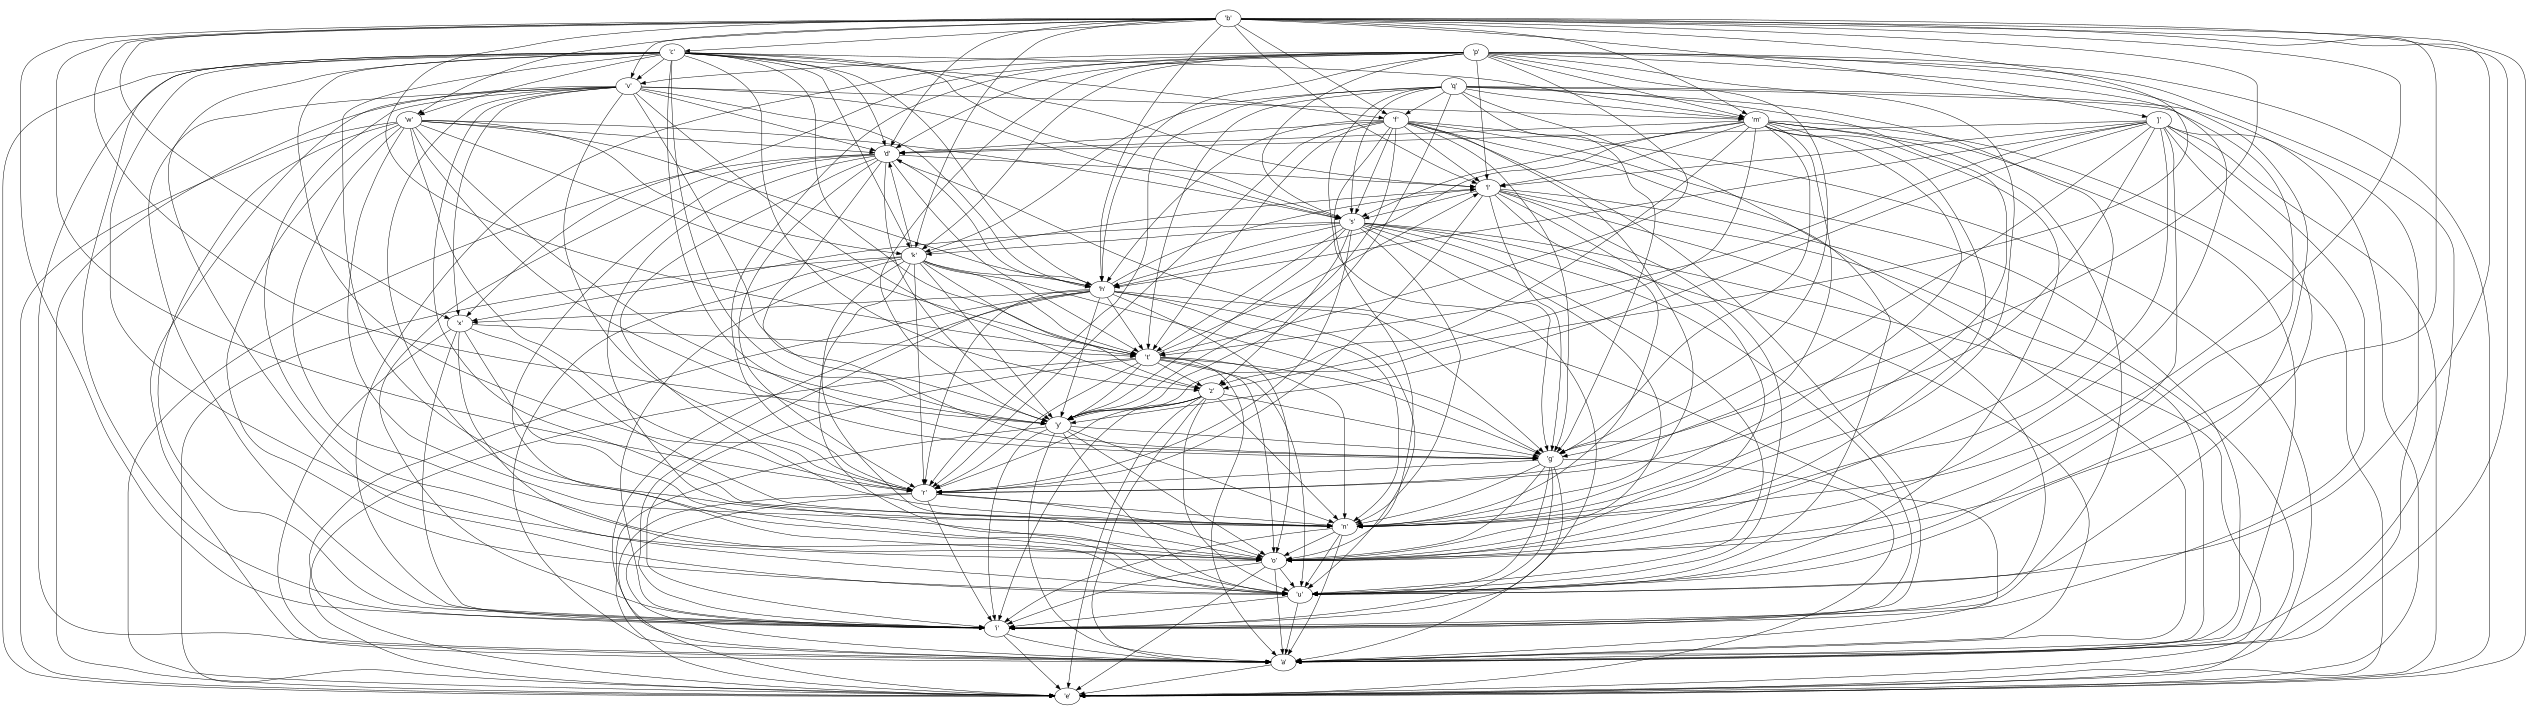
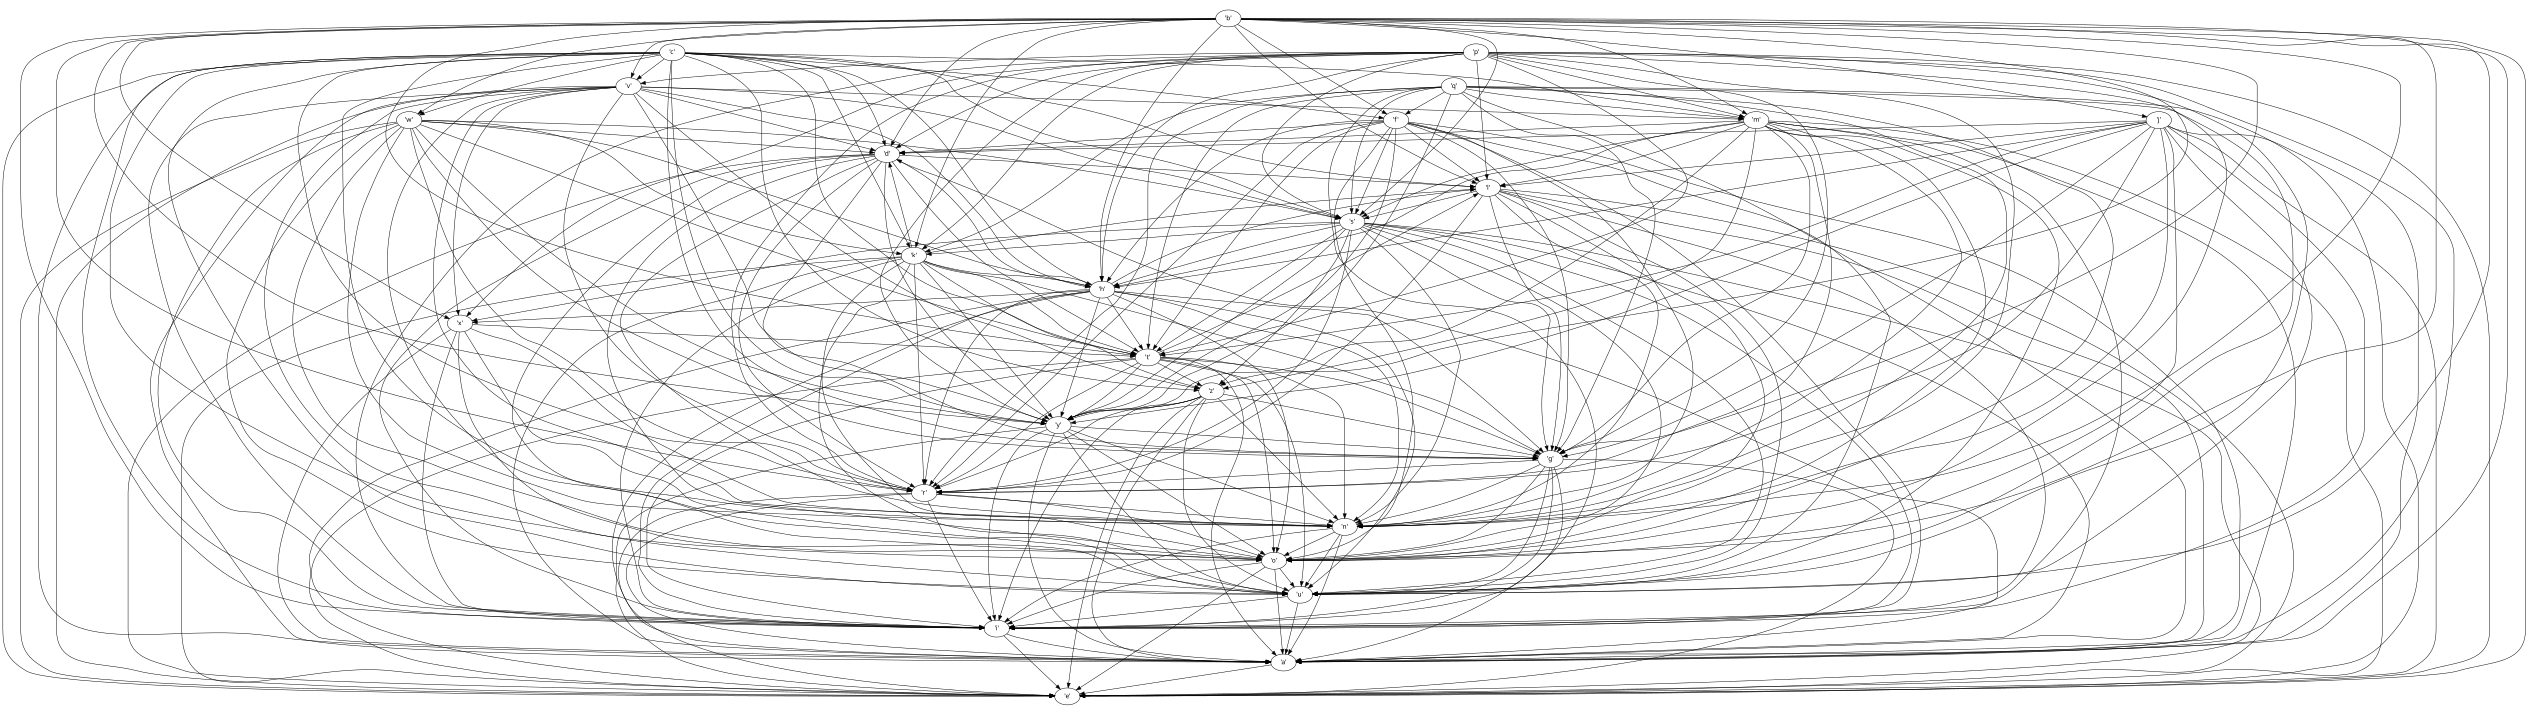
(953, 35) -> (1478, 37)
(2294, 594) -> none
